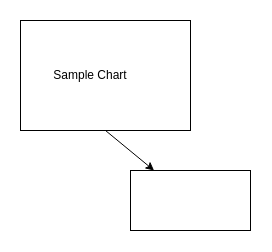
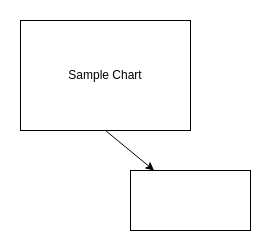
(91, 76) -> (106, 76)
